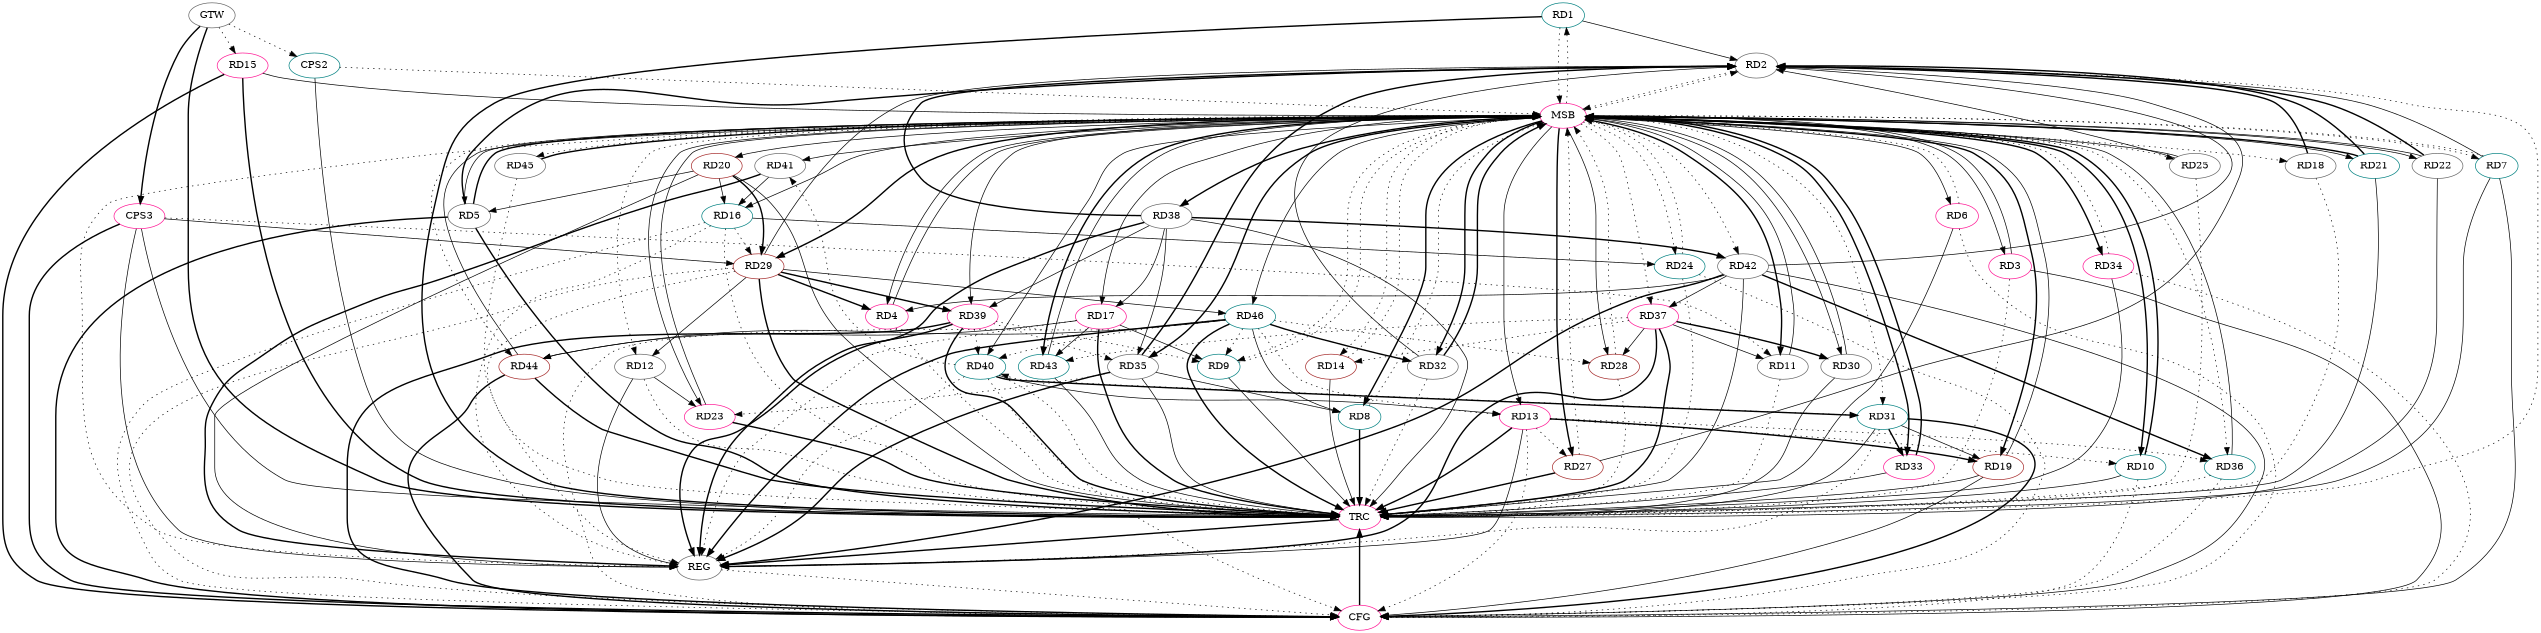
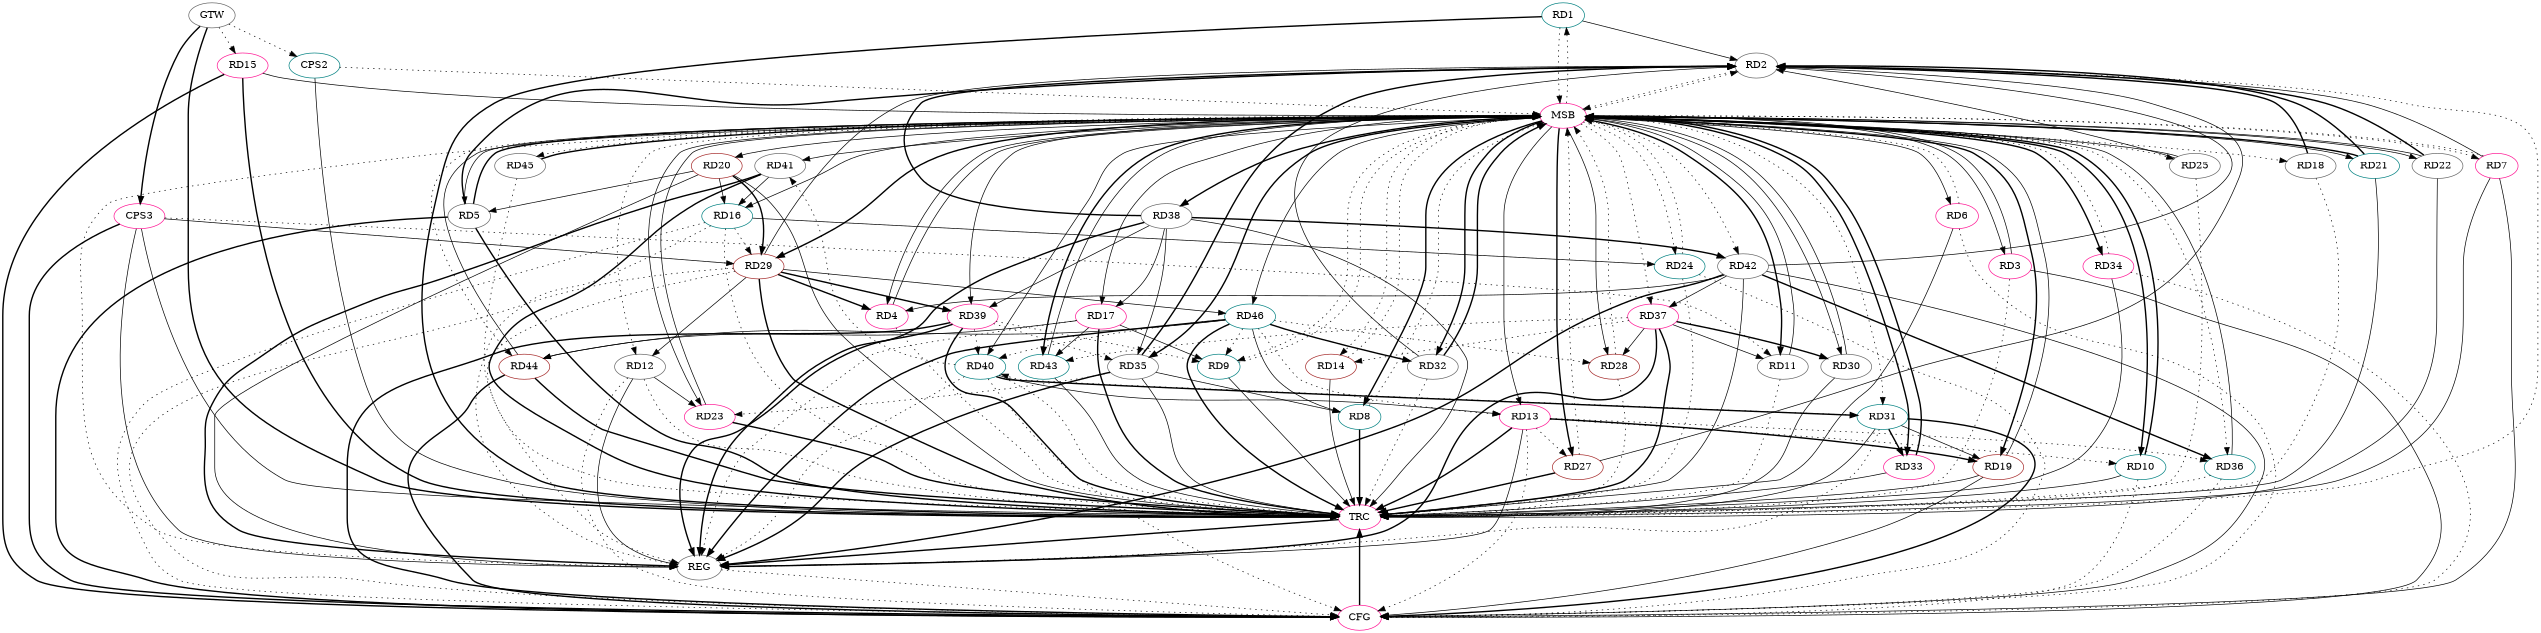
(2497, 166) -> (2497, 166)
(568, 476) -> (871, 600)
none -> (691, 481)
